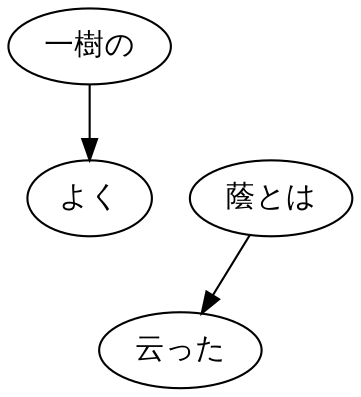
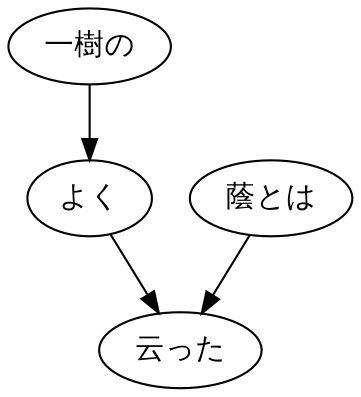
none -> (129, 265)
